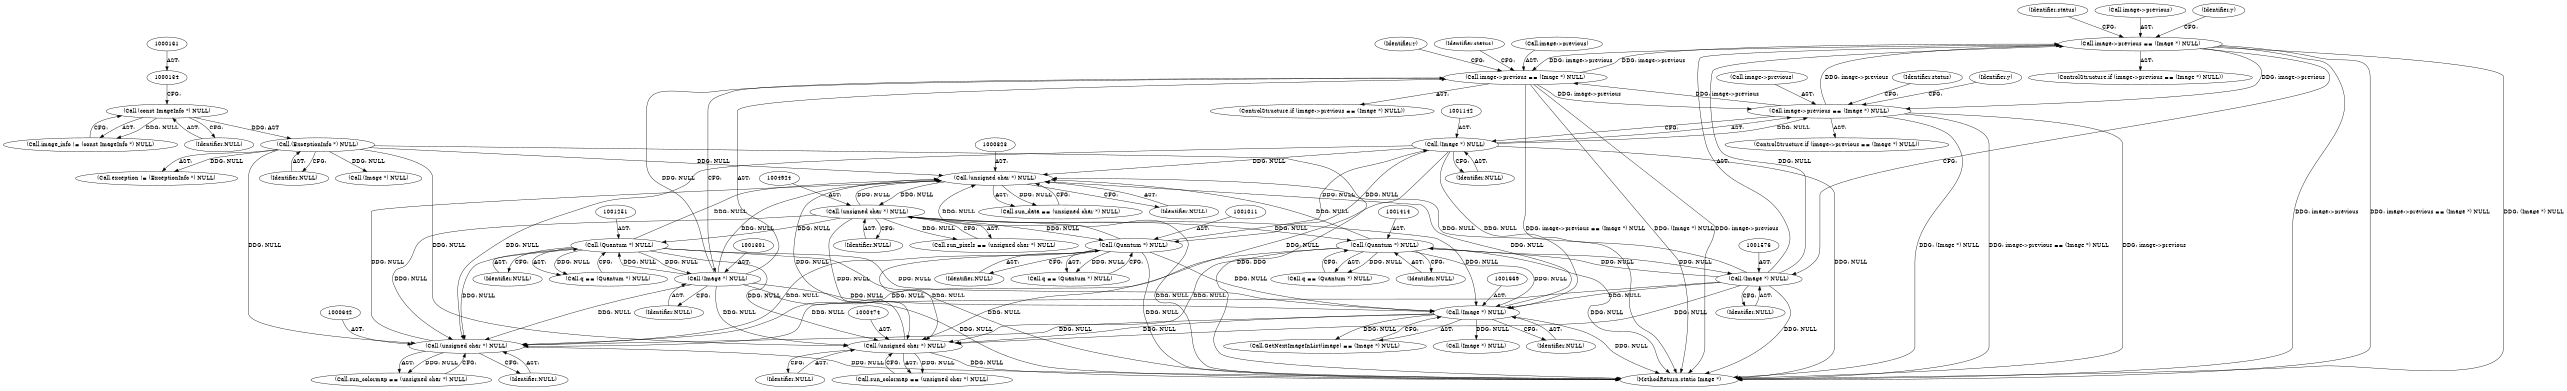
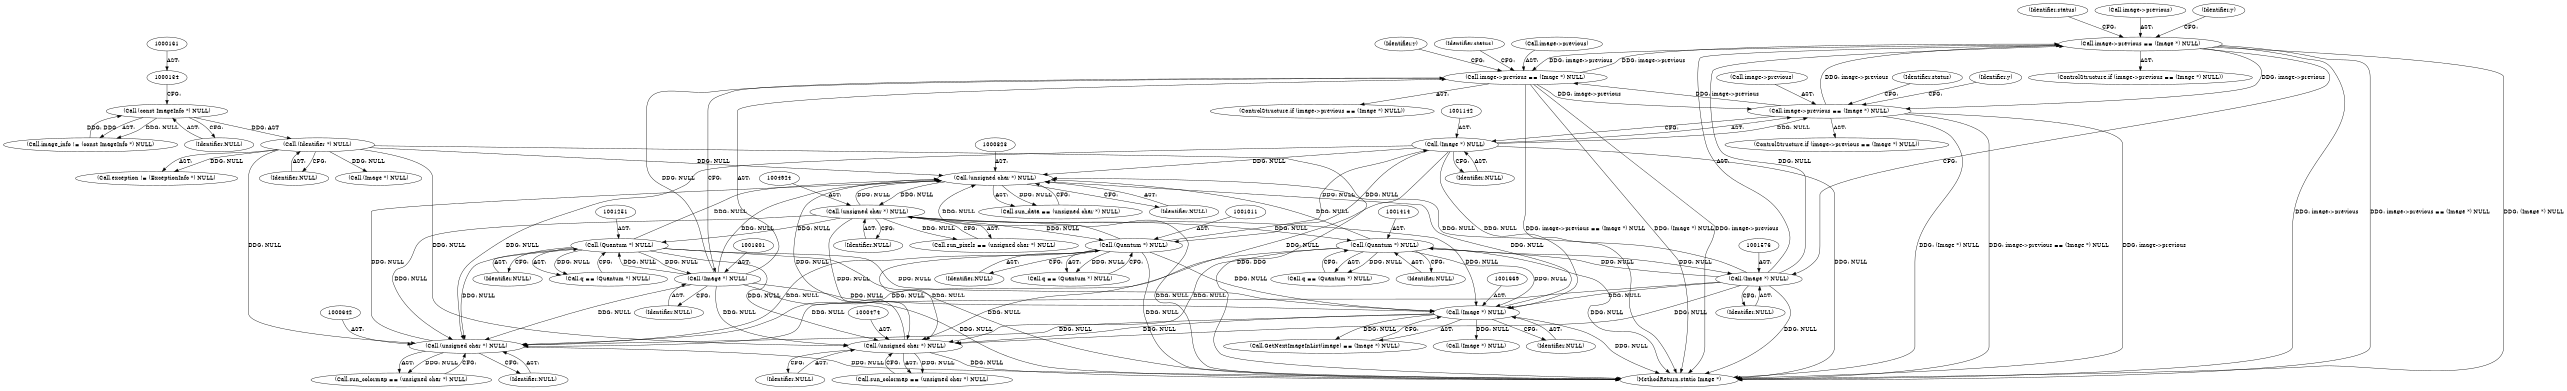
(102, 128) -> (102, 128)
(318, 145) -> (318, 145)
